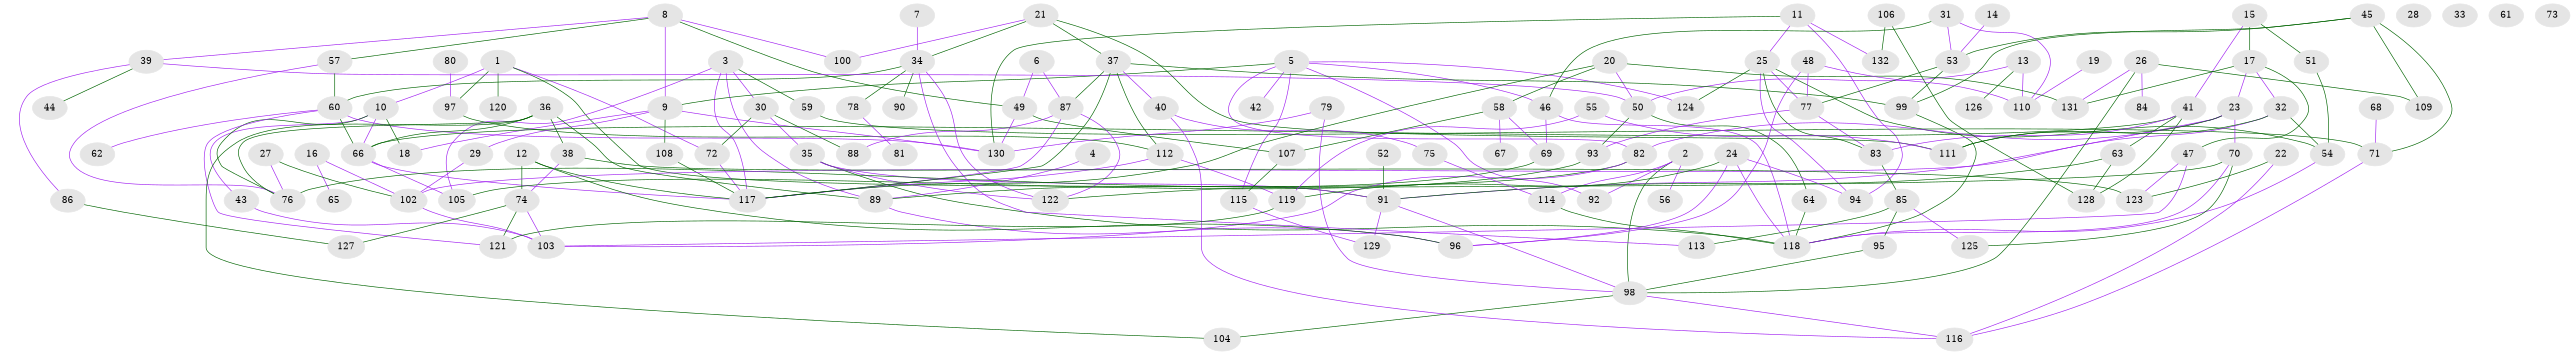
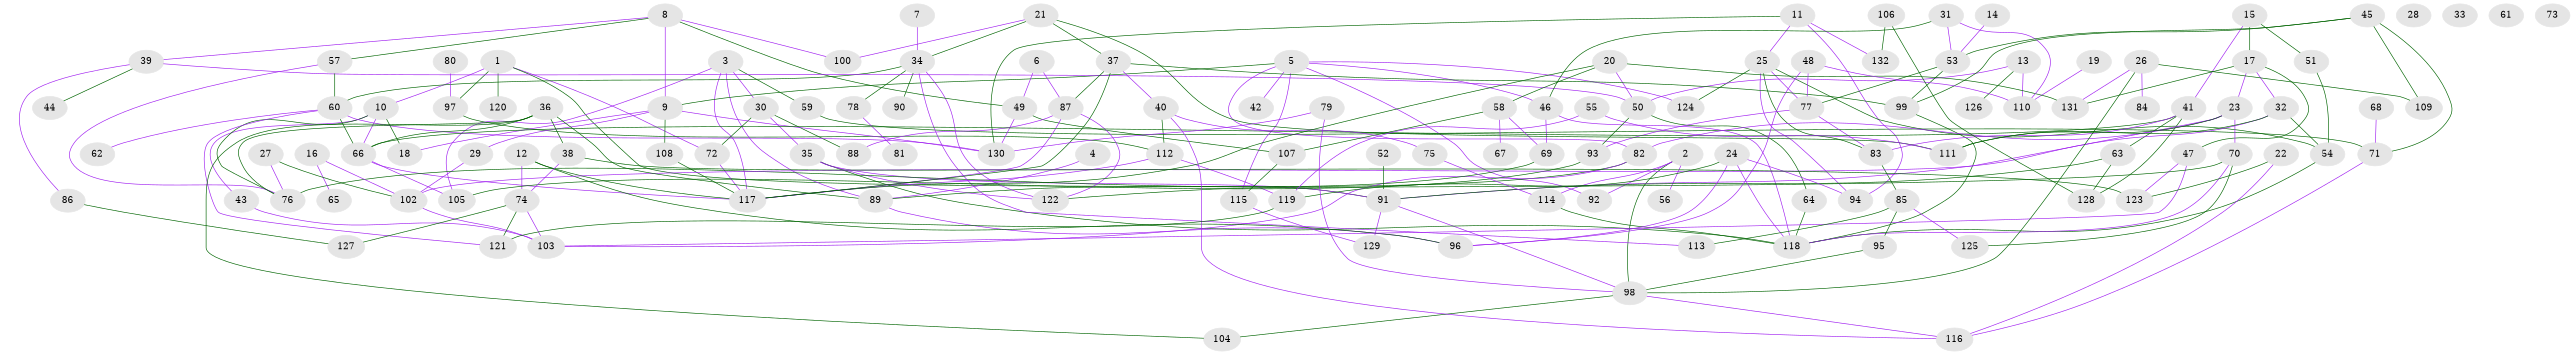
(1133, 111) -> (1163, 126)
(522, 176) -> (522, 176)
(2171, 219) -> (2171, 219)
